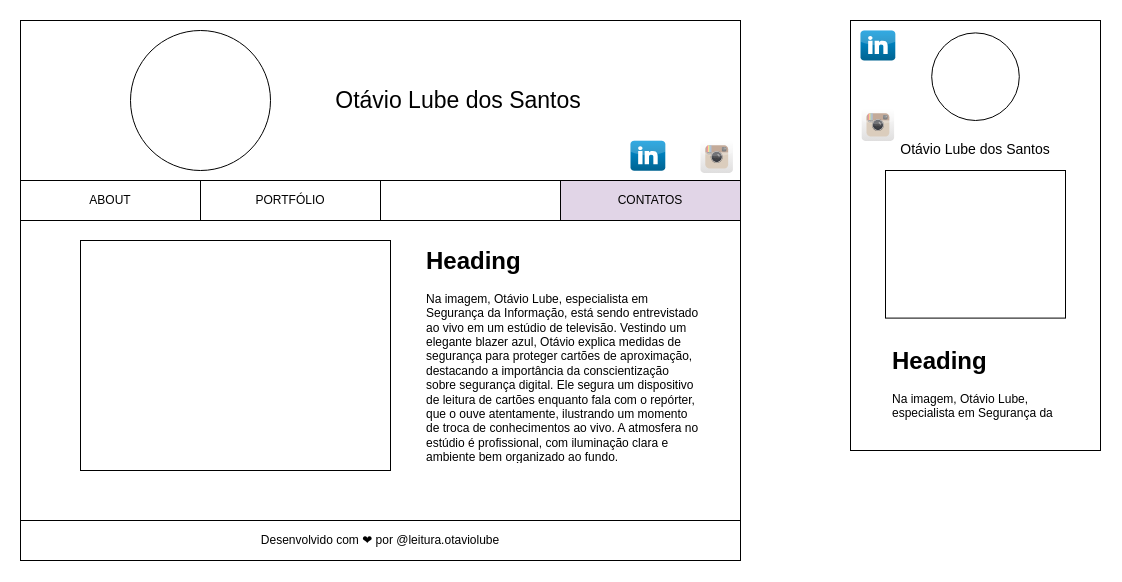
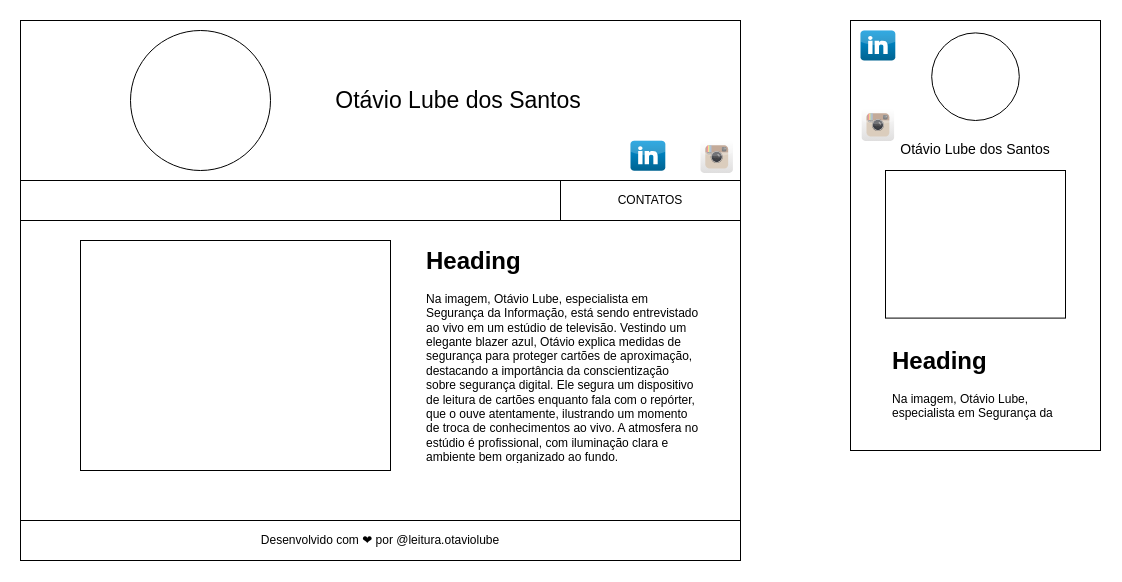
(111, 201) -> none
(291, 201) -> none
(651, 201) -> (651, 201)
